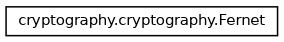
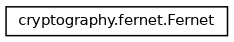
(142, 21) -> (117, 21)
